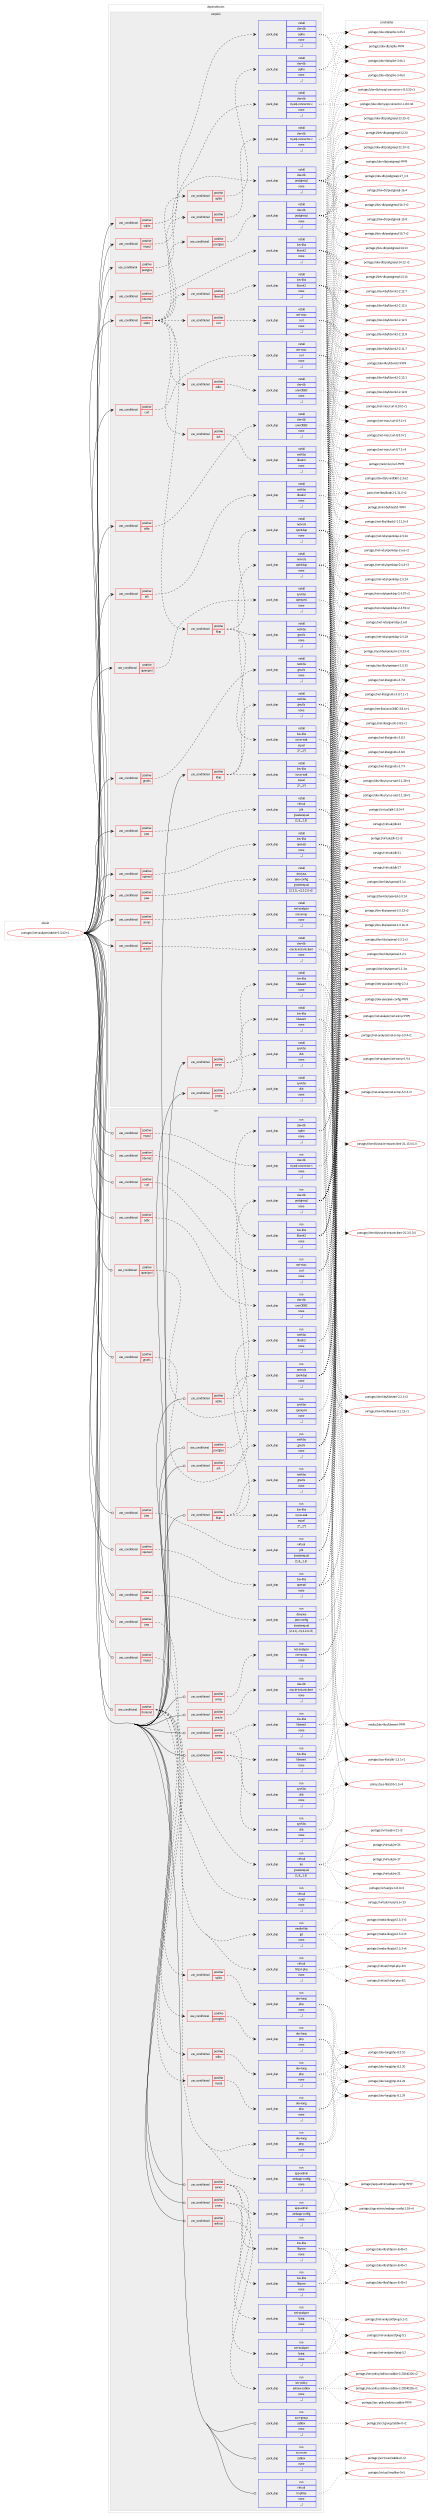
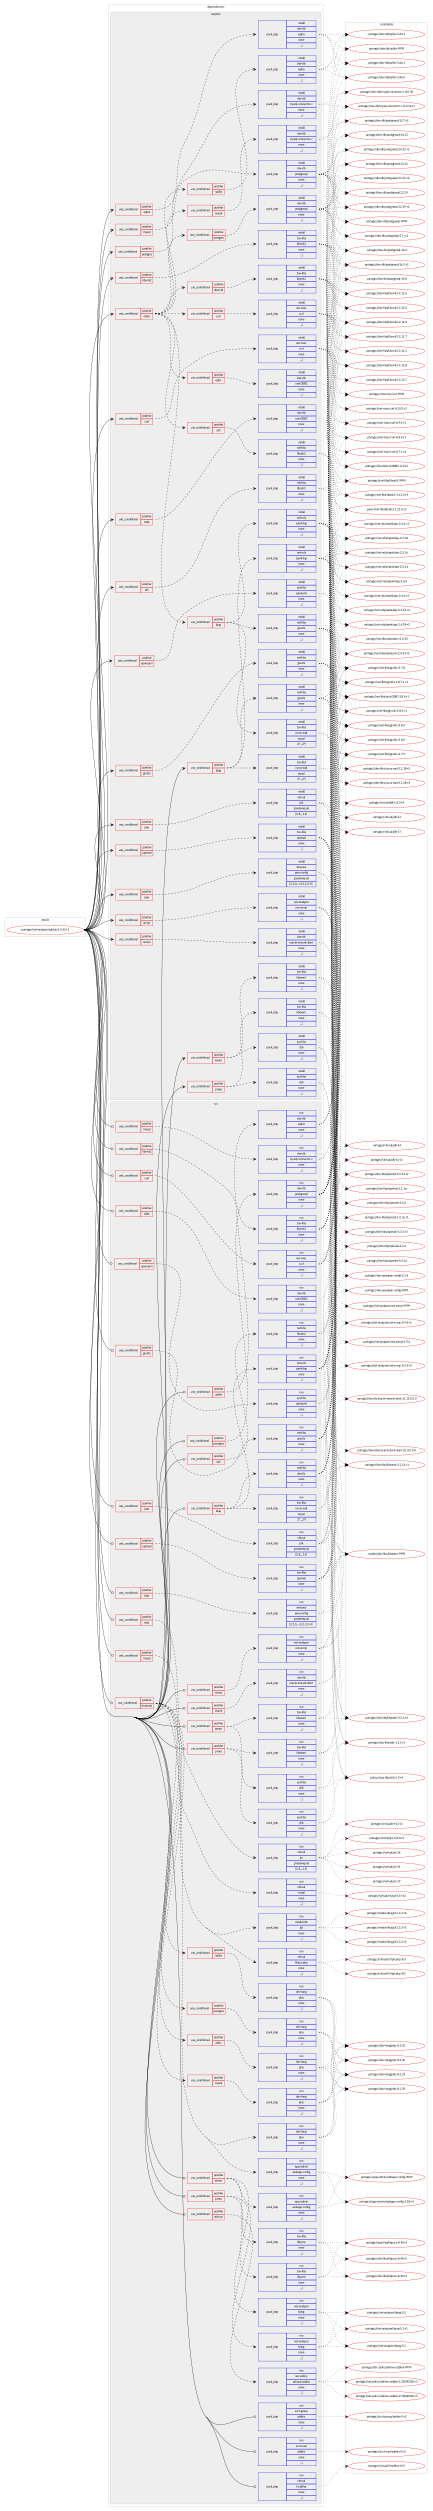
(387, 363) -> none
(387, 2283) -> (387, 2243)
